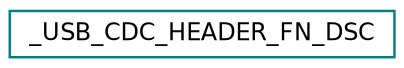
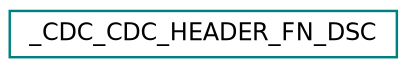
(202, 34) -> (203, 34)
